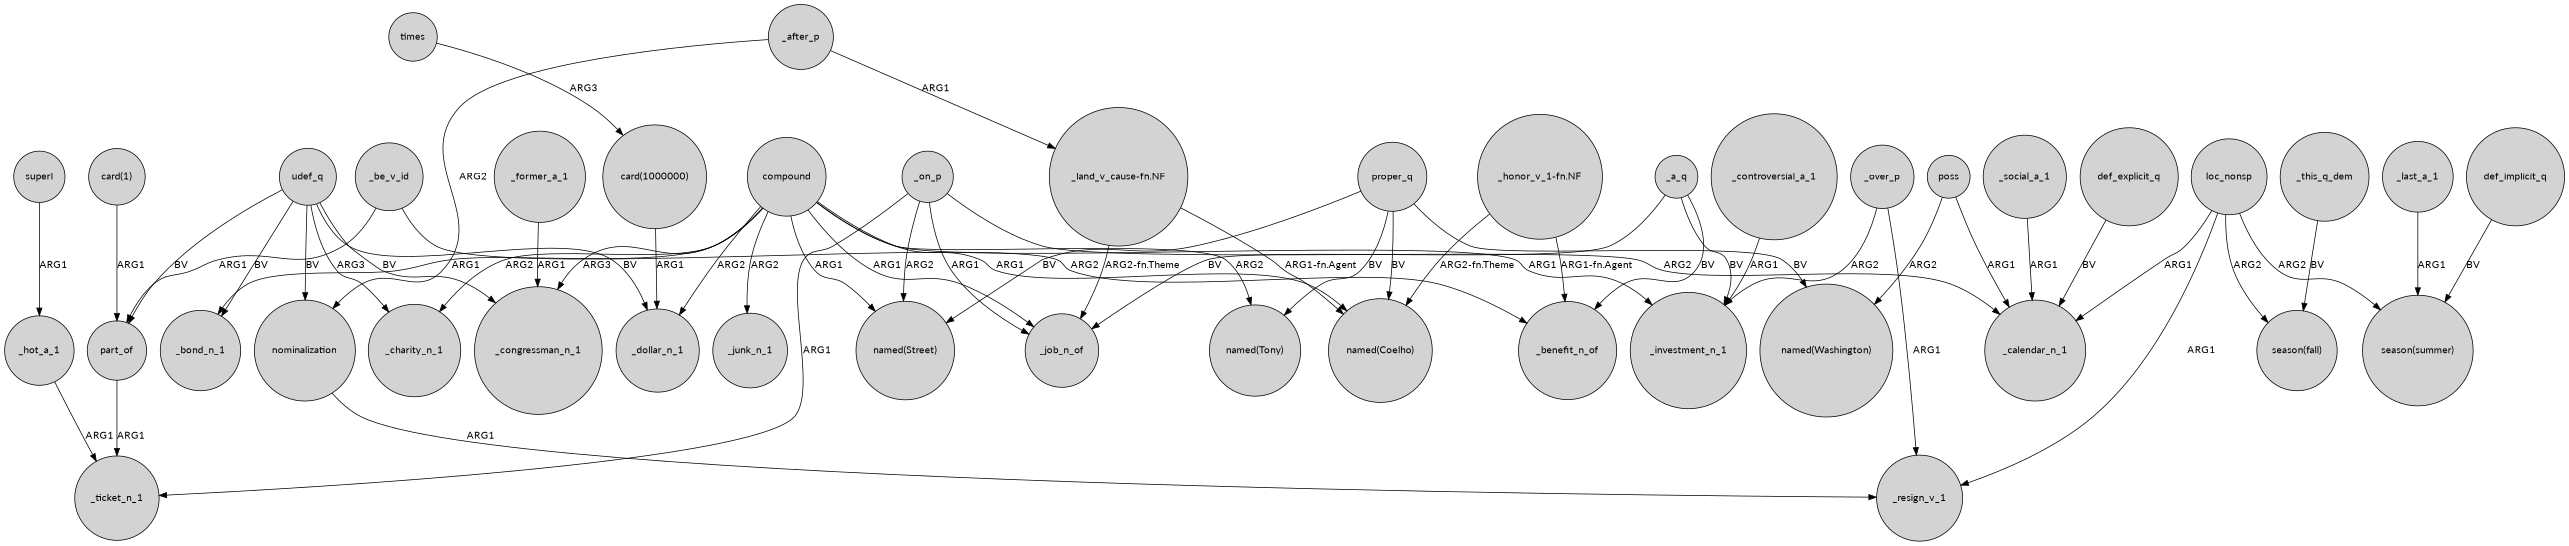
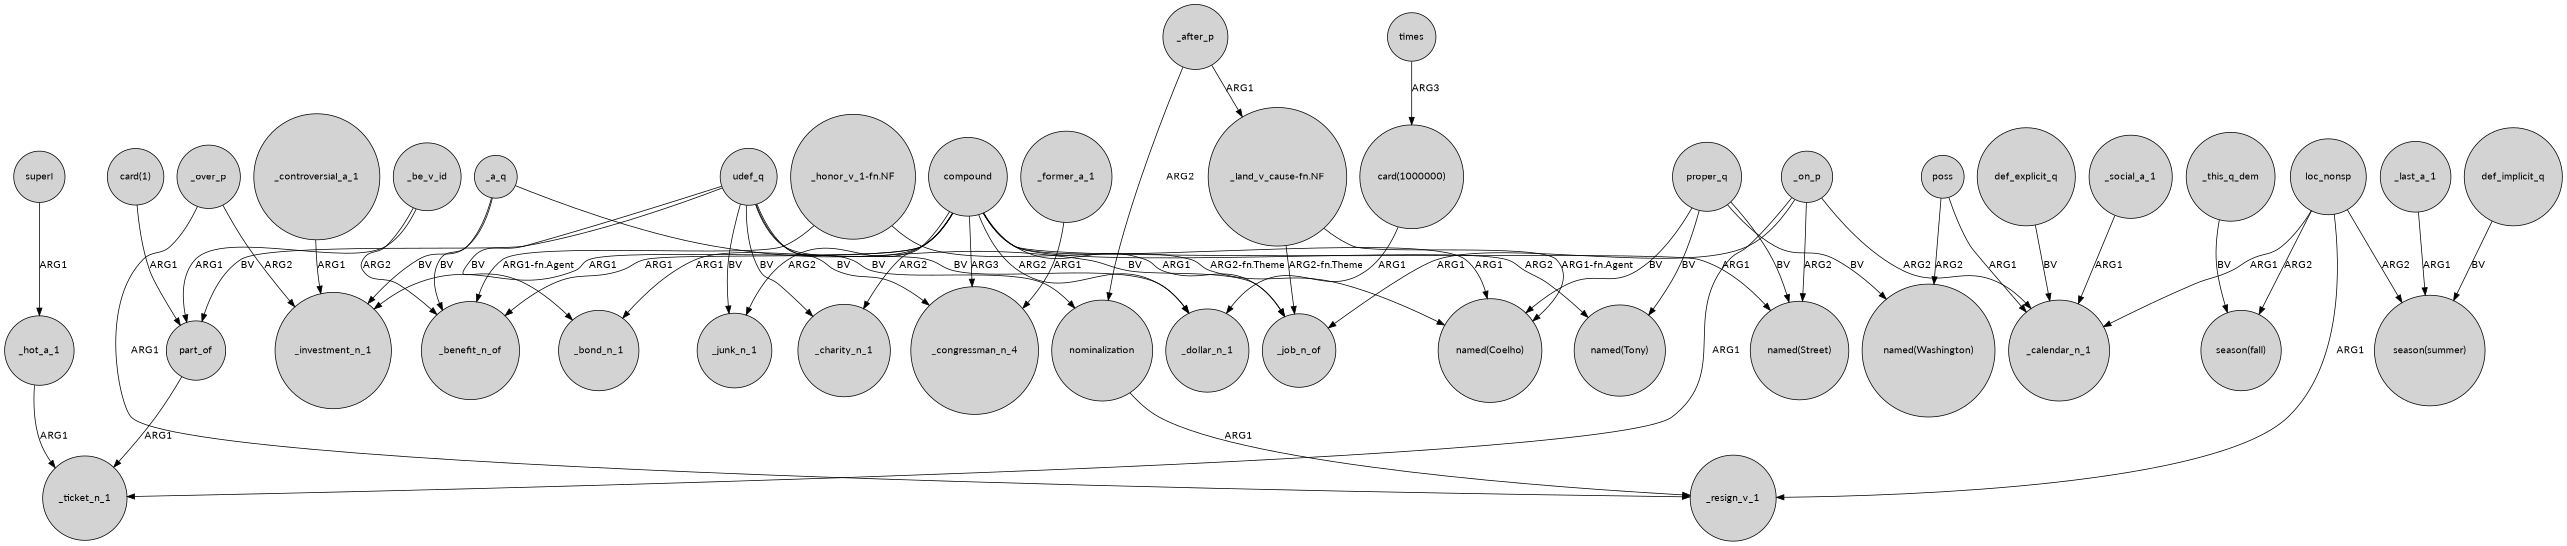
none -> (640, 261)
none -> (728, 262)
(351, 265) -> (767, 265)
(538, 351) -> (975, 351)
